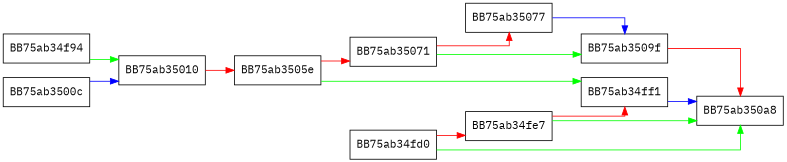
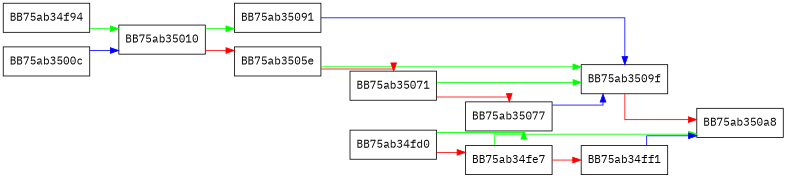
none -> (278, 18)
(447, 81) -> (447, 67)
(597, 150) -> (480, 133)
